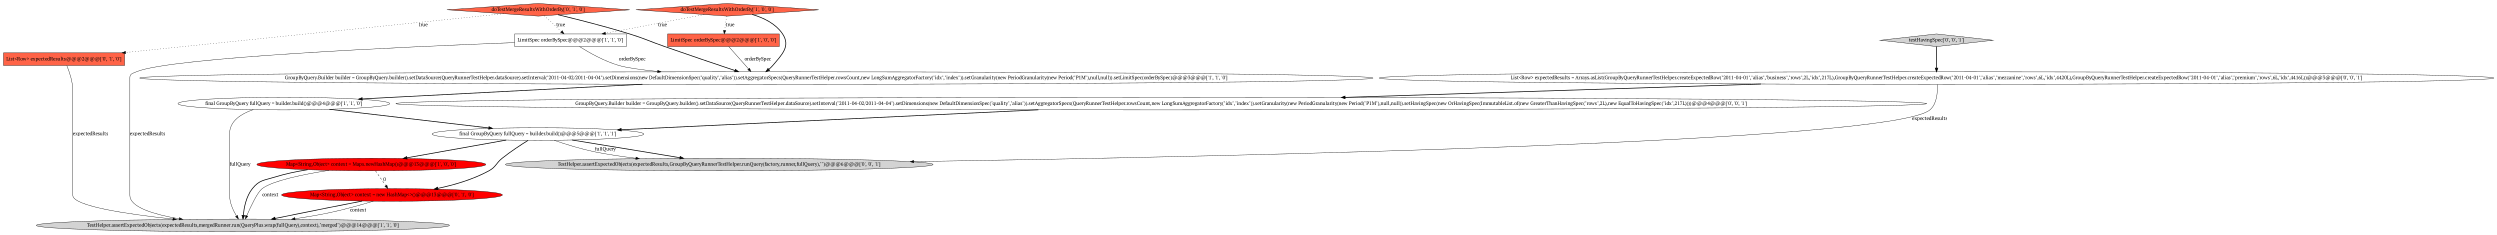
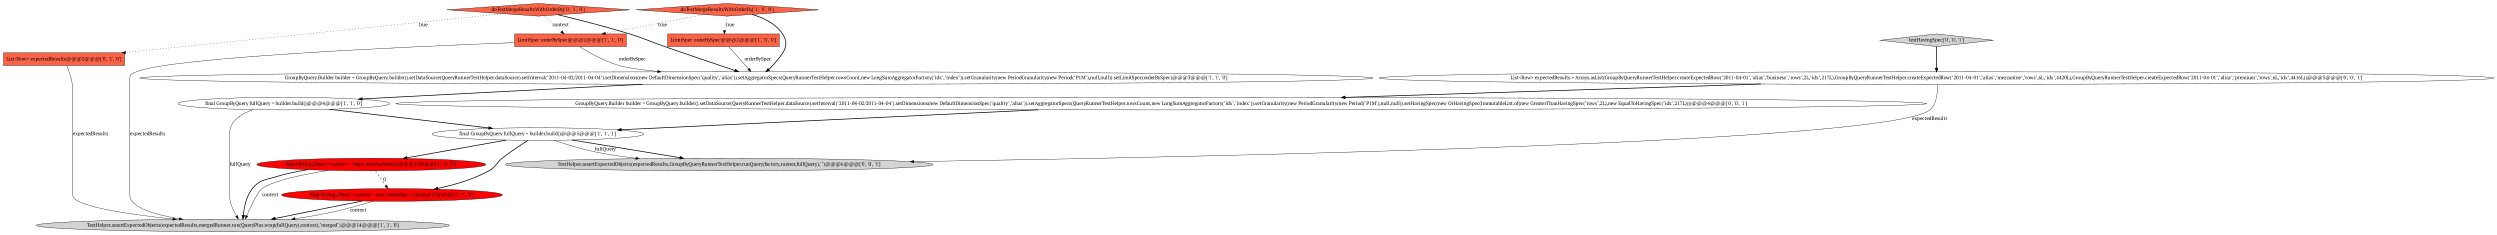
(561, 25) -> (561, 25)
(570, 40) -> (570, 40)
